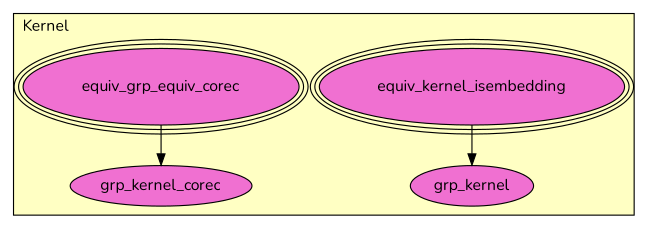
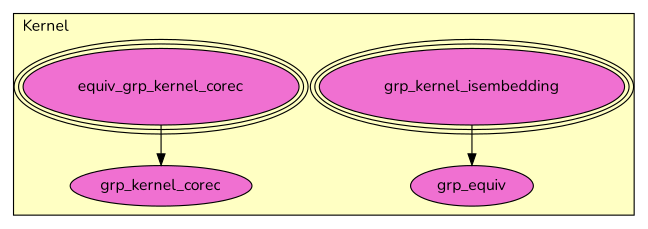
(161, 87) -> (161, 87)
(472, 87) -> (472, 87)
(472, 186) -> (472, 186)
